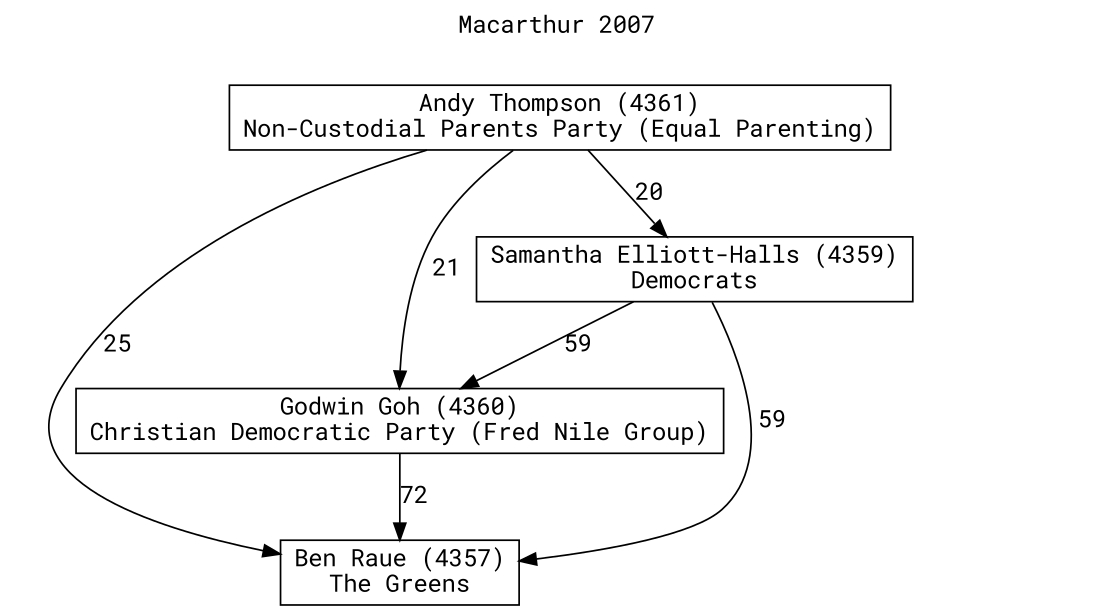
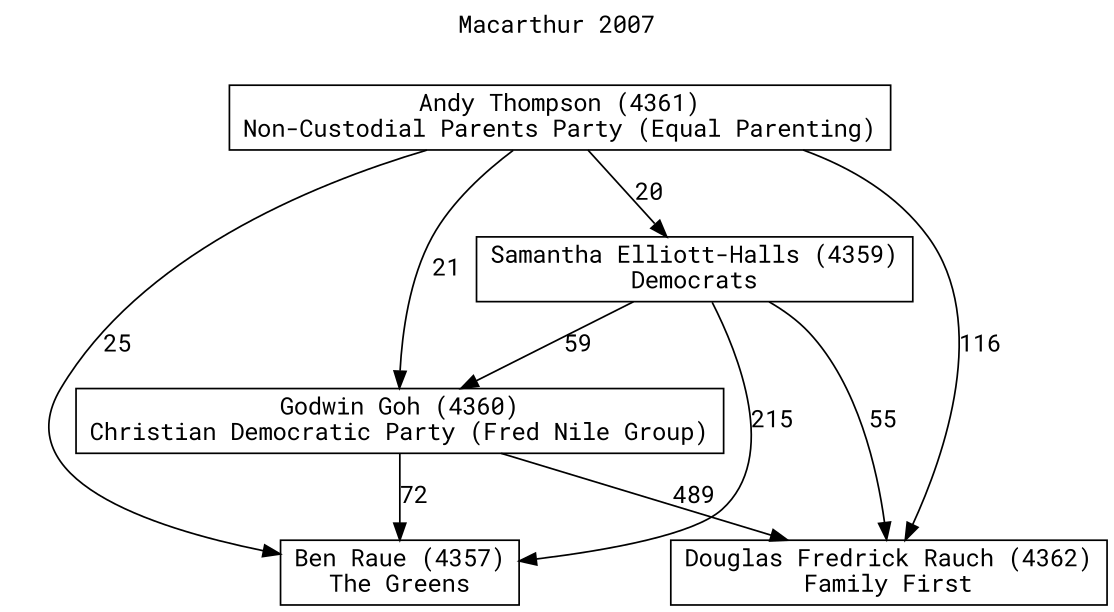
(772, 421) -> (772, 421)
none -> (889, 573)
